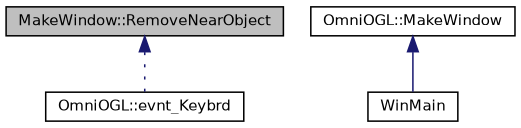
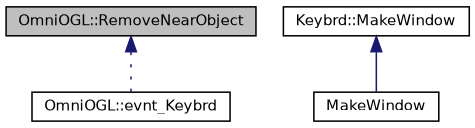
(145, 21) -> (131, 21)
(413, 21) -> (376, 21)
(413, 107) -> (376, 107)
